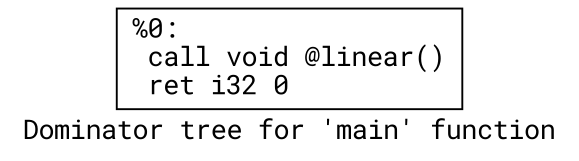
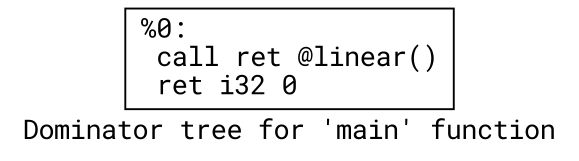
(290, 58) -> (290, 58)
